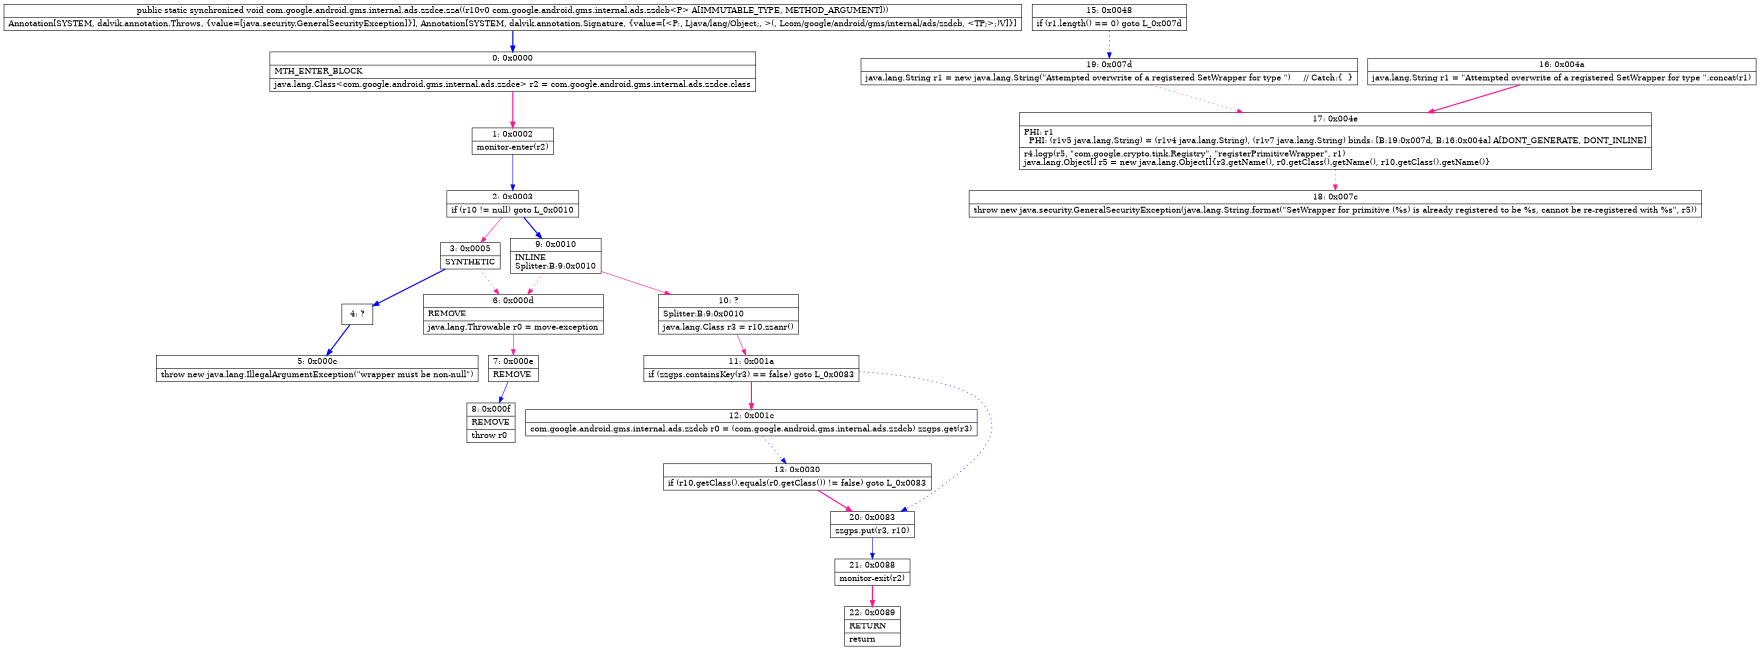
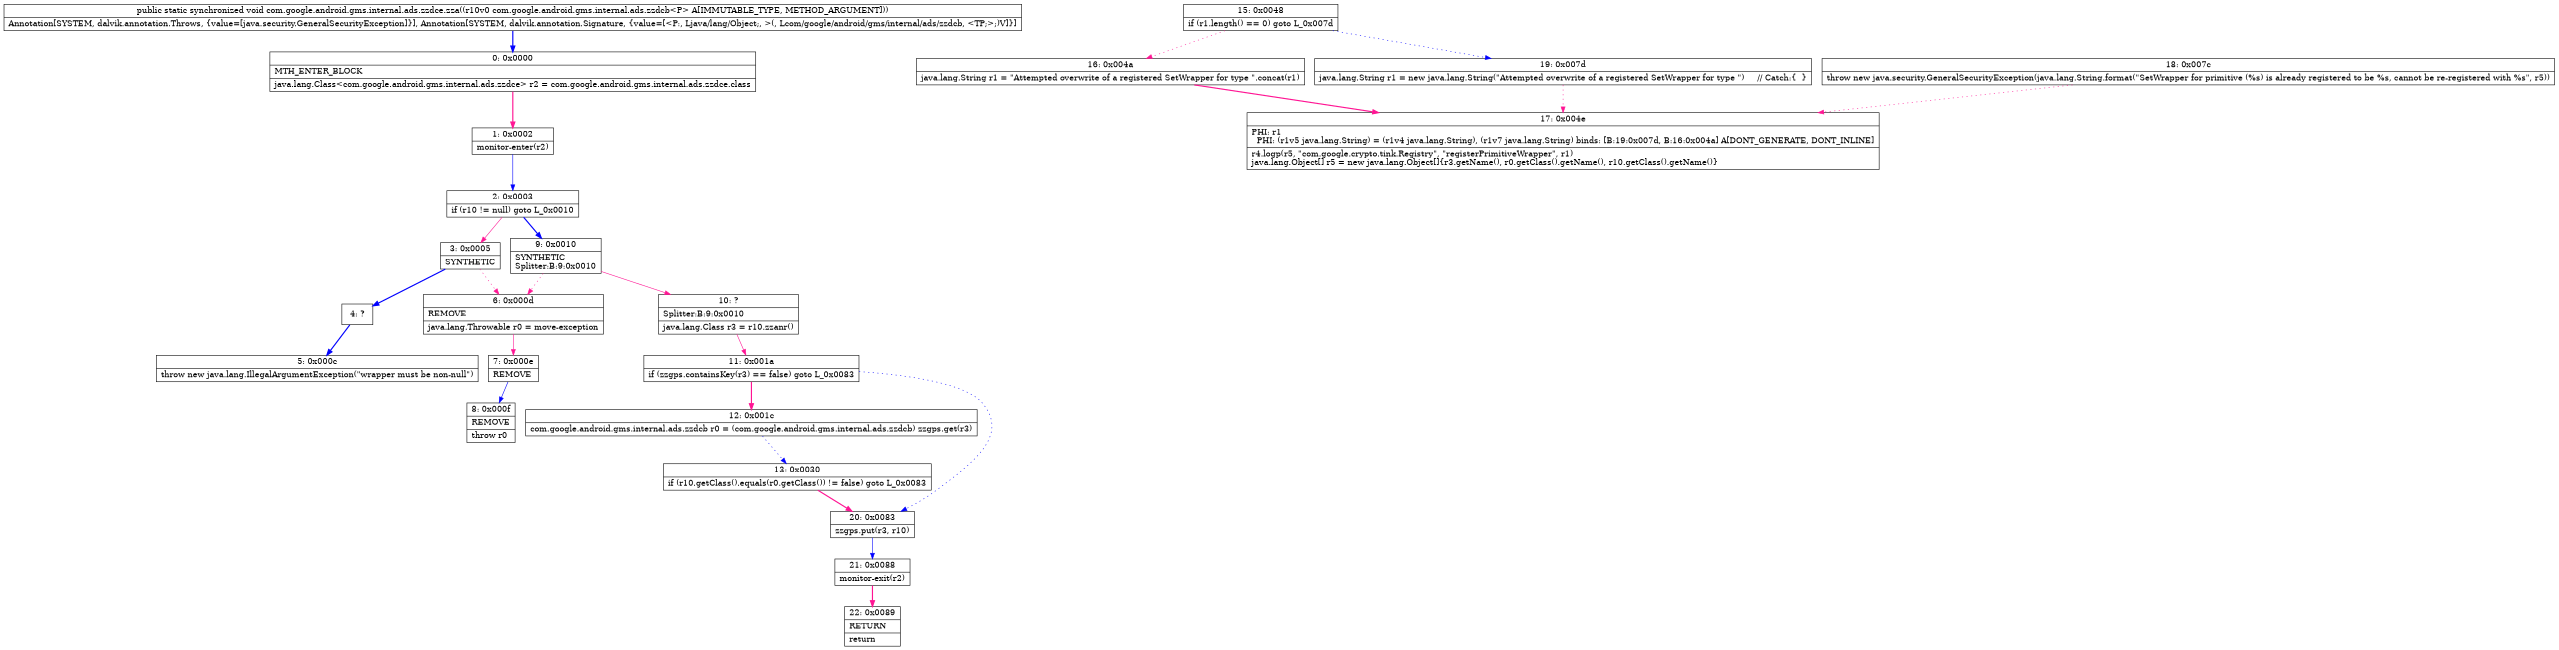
none -> (1188, 44)
(1335, 177) -> (1948, 98)
(531, 258) -> (540, 258)
